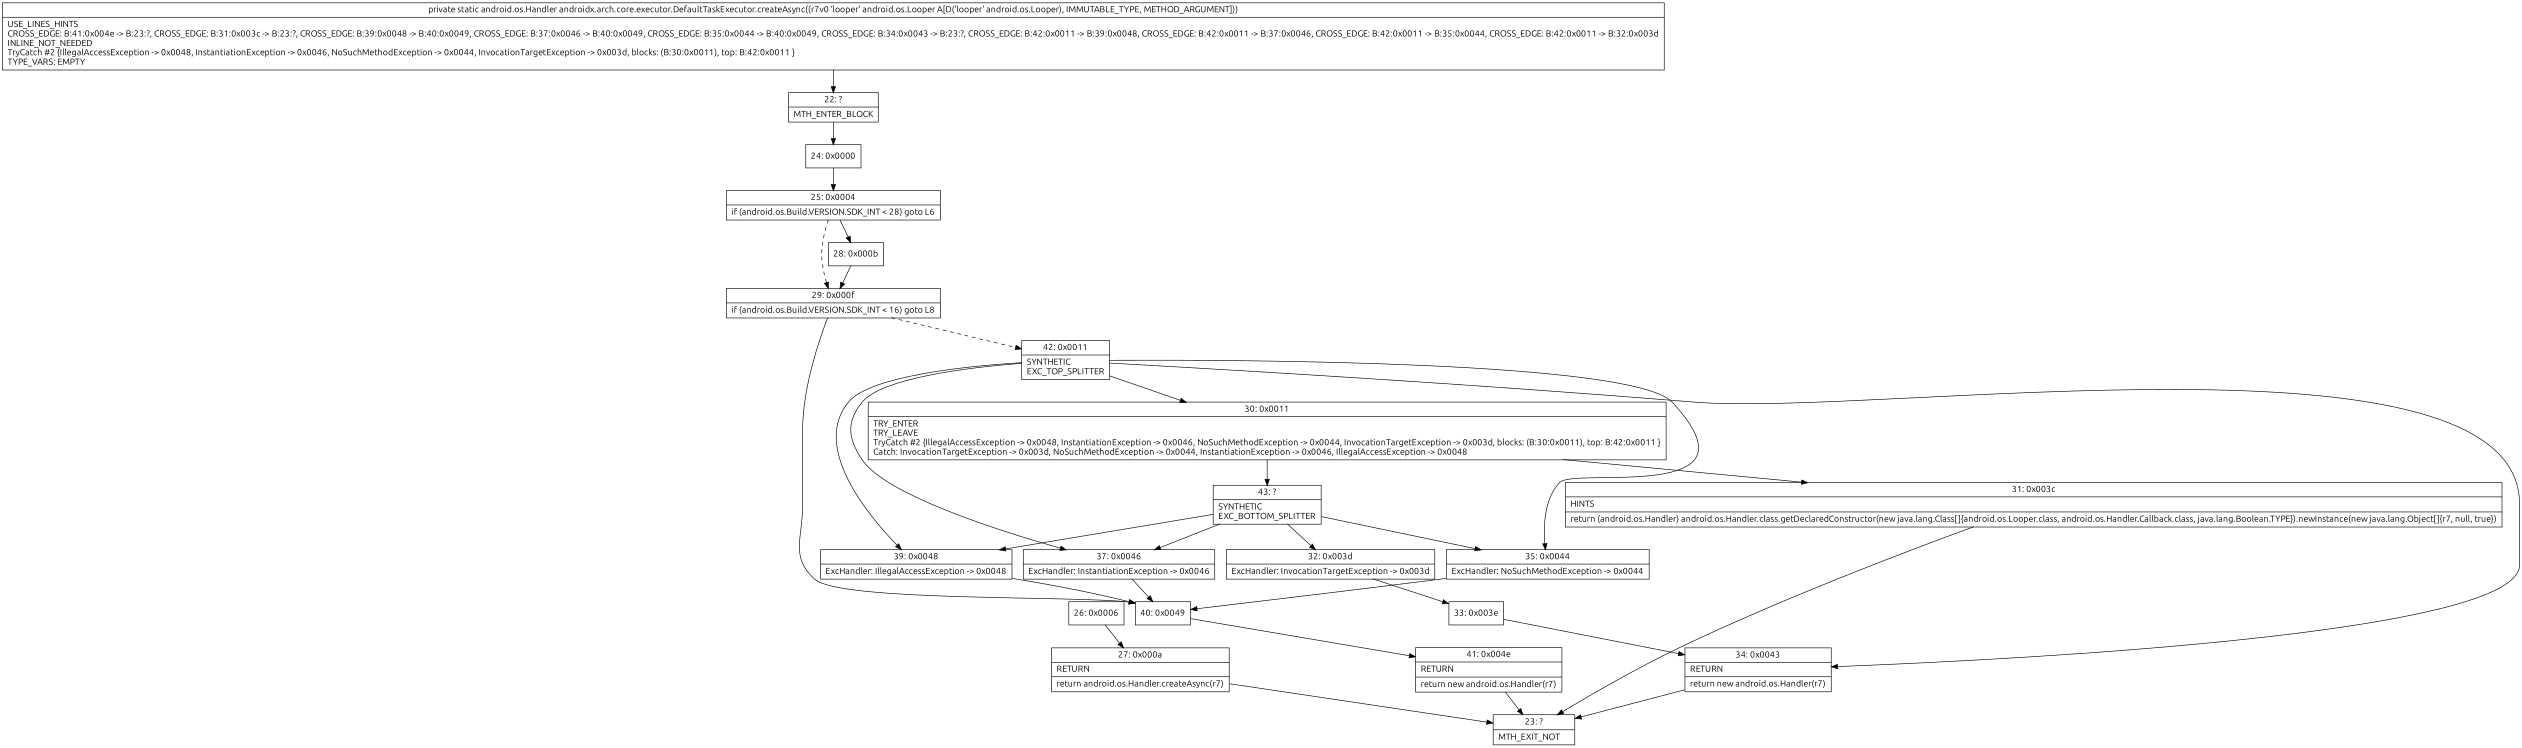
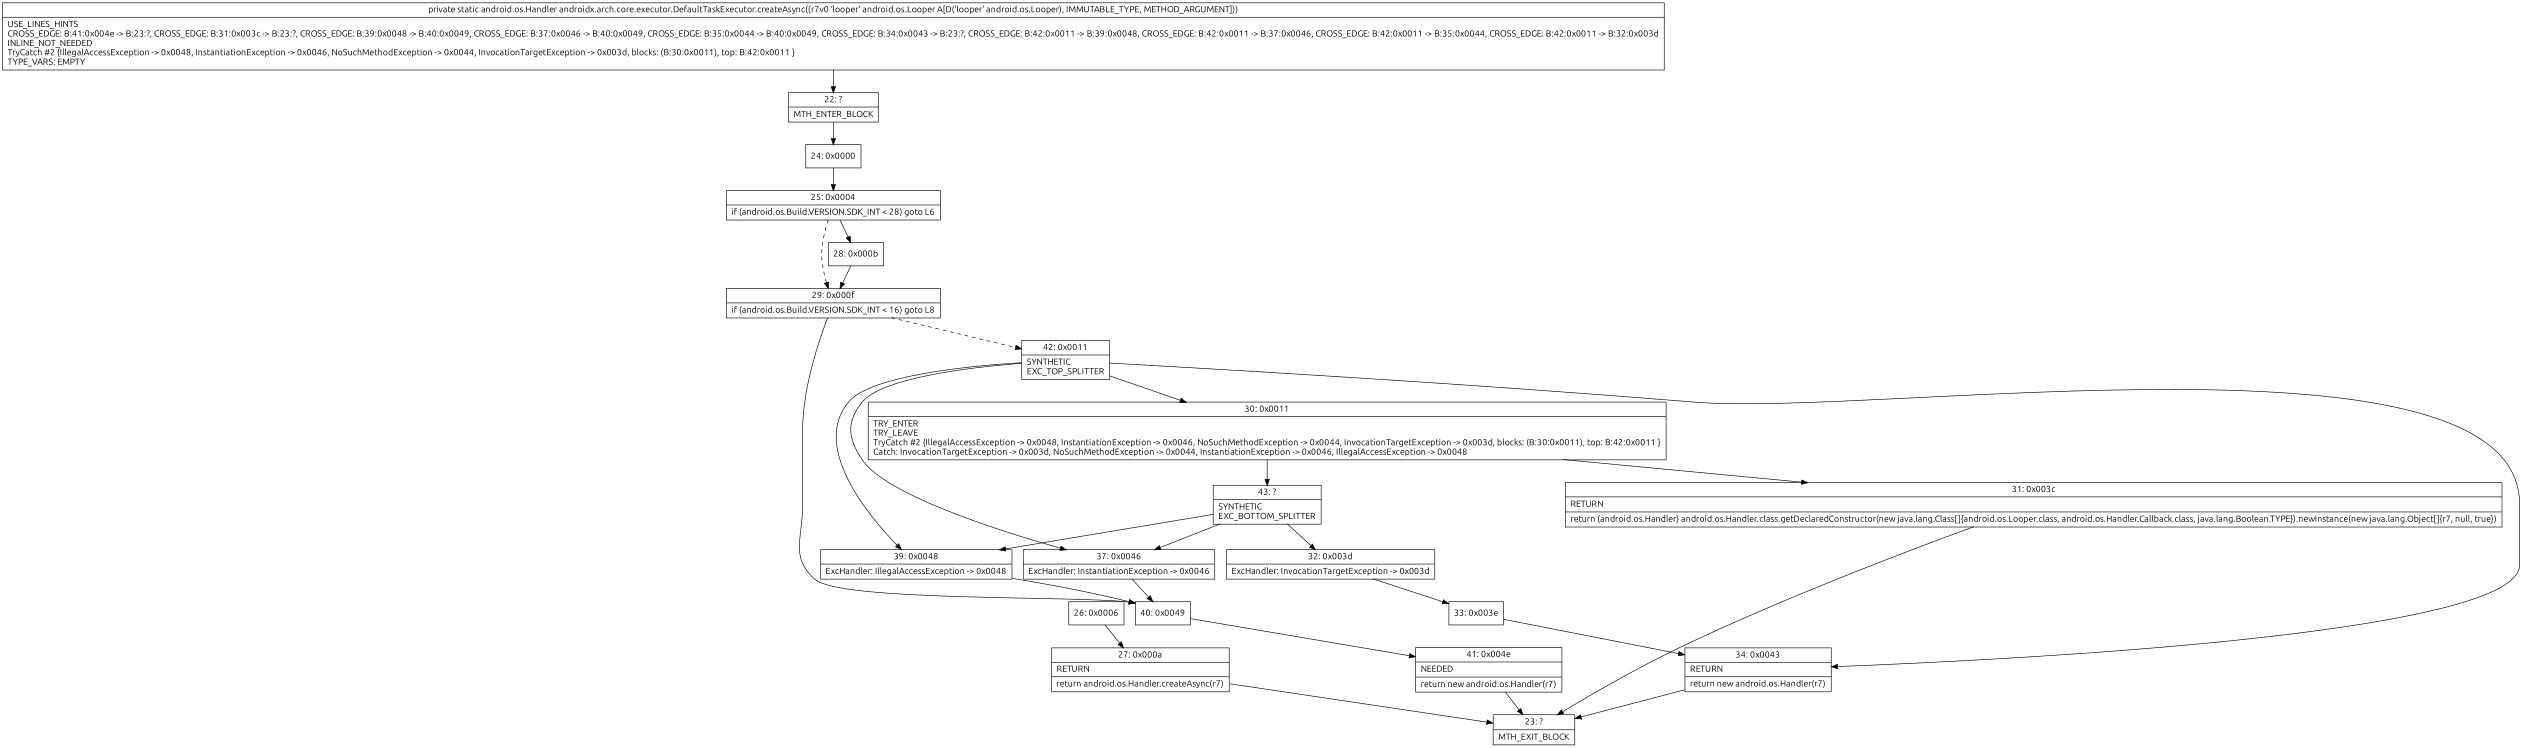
(1583, 504) -> (1587, 504)
(1548, 564) -> none
(1437, 669) -> (1437, 669)
(1529, 737) -> (1534, 737)
